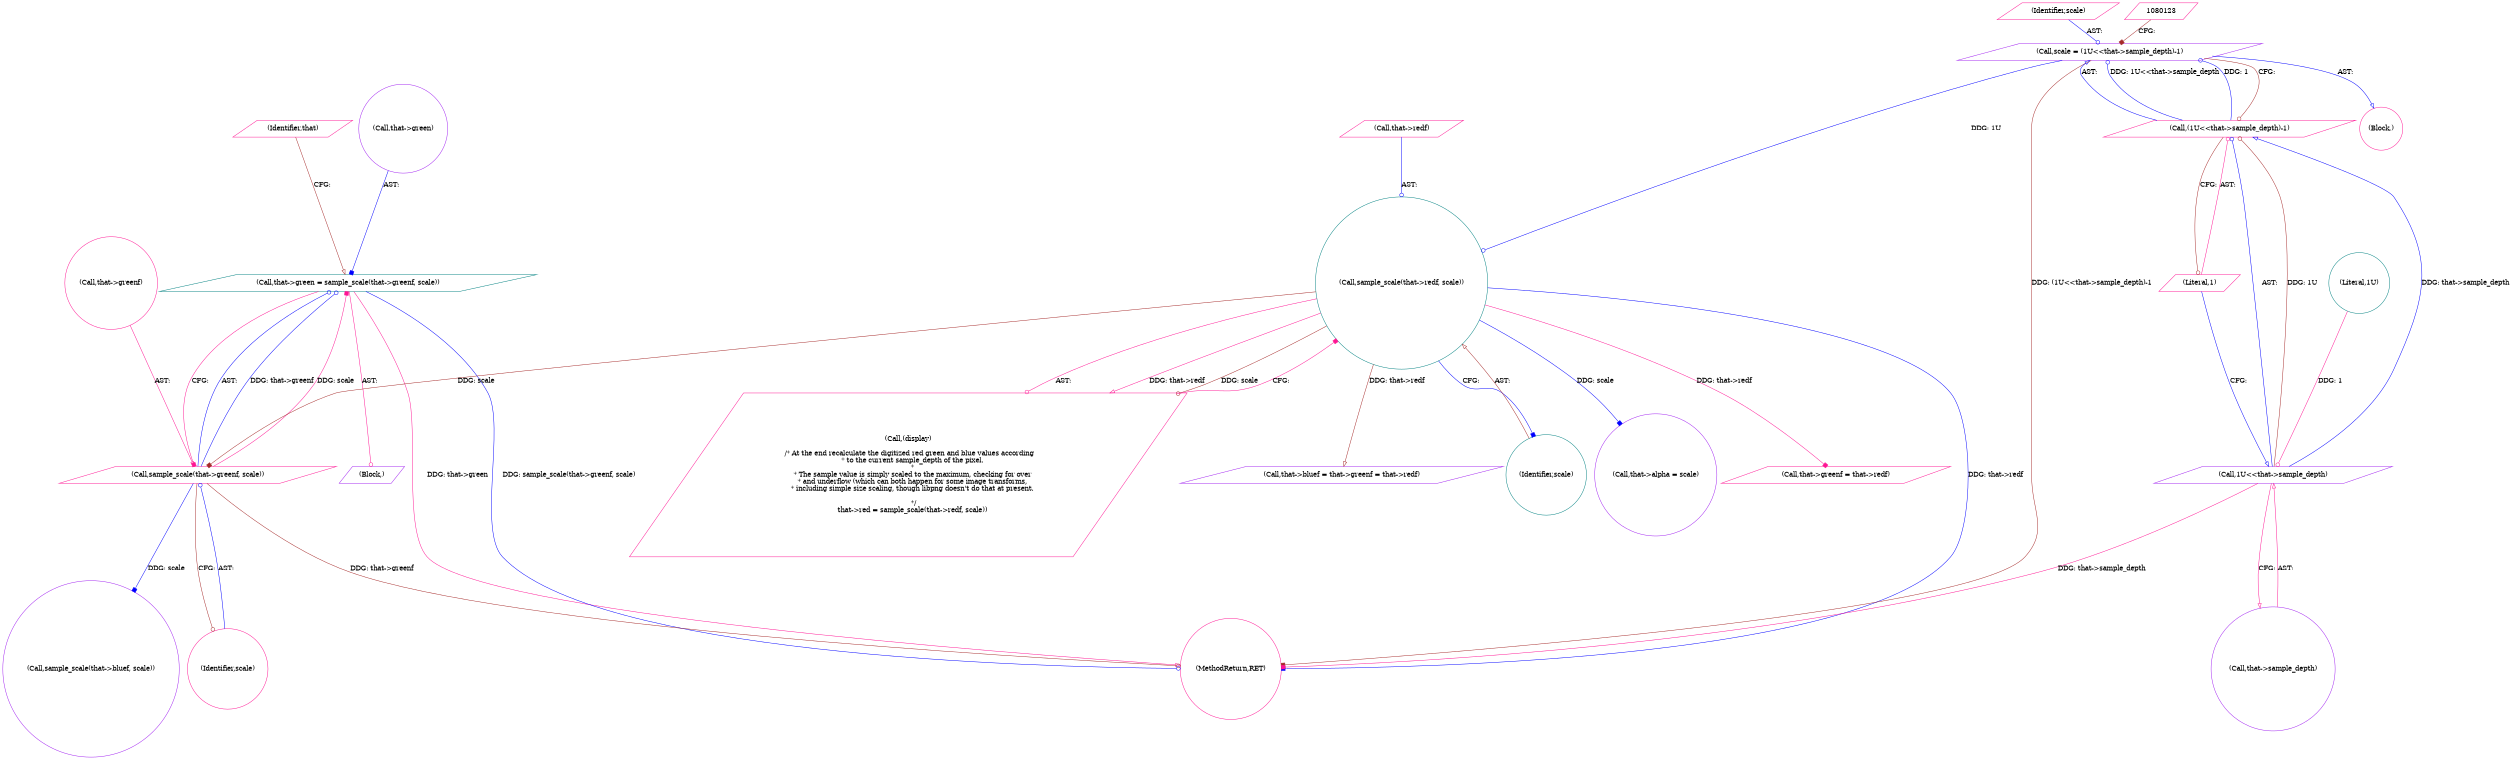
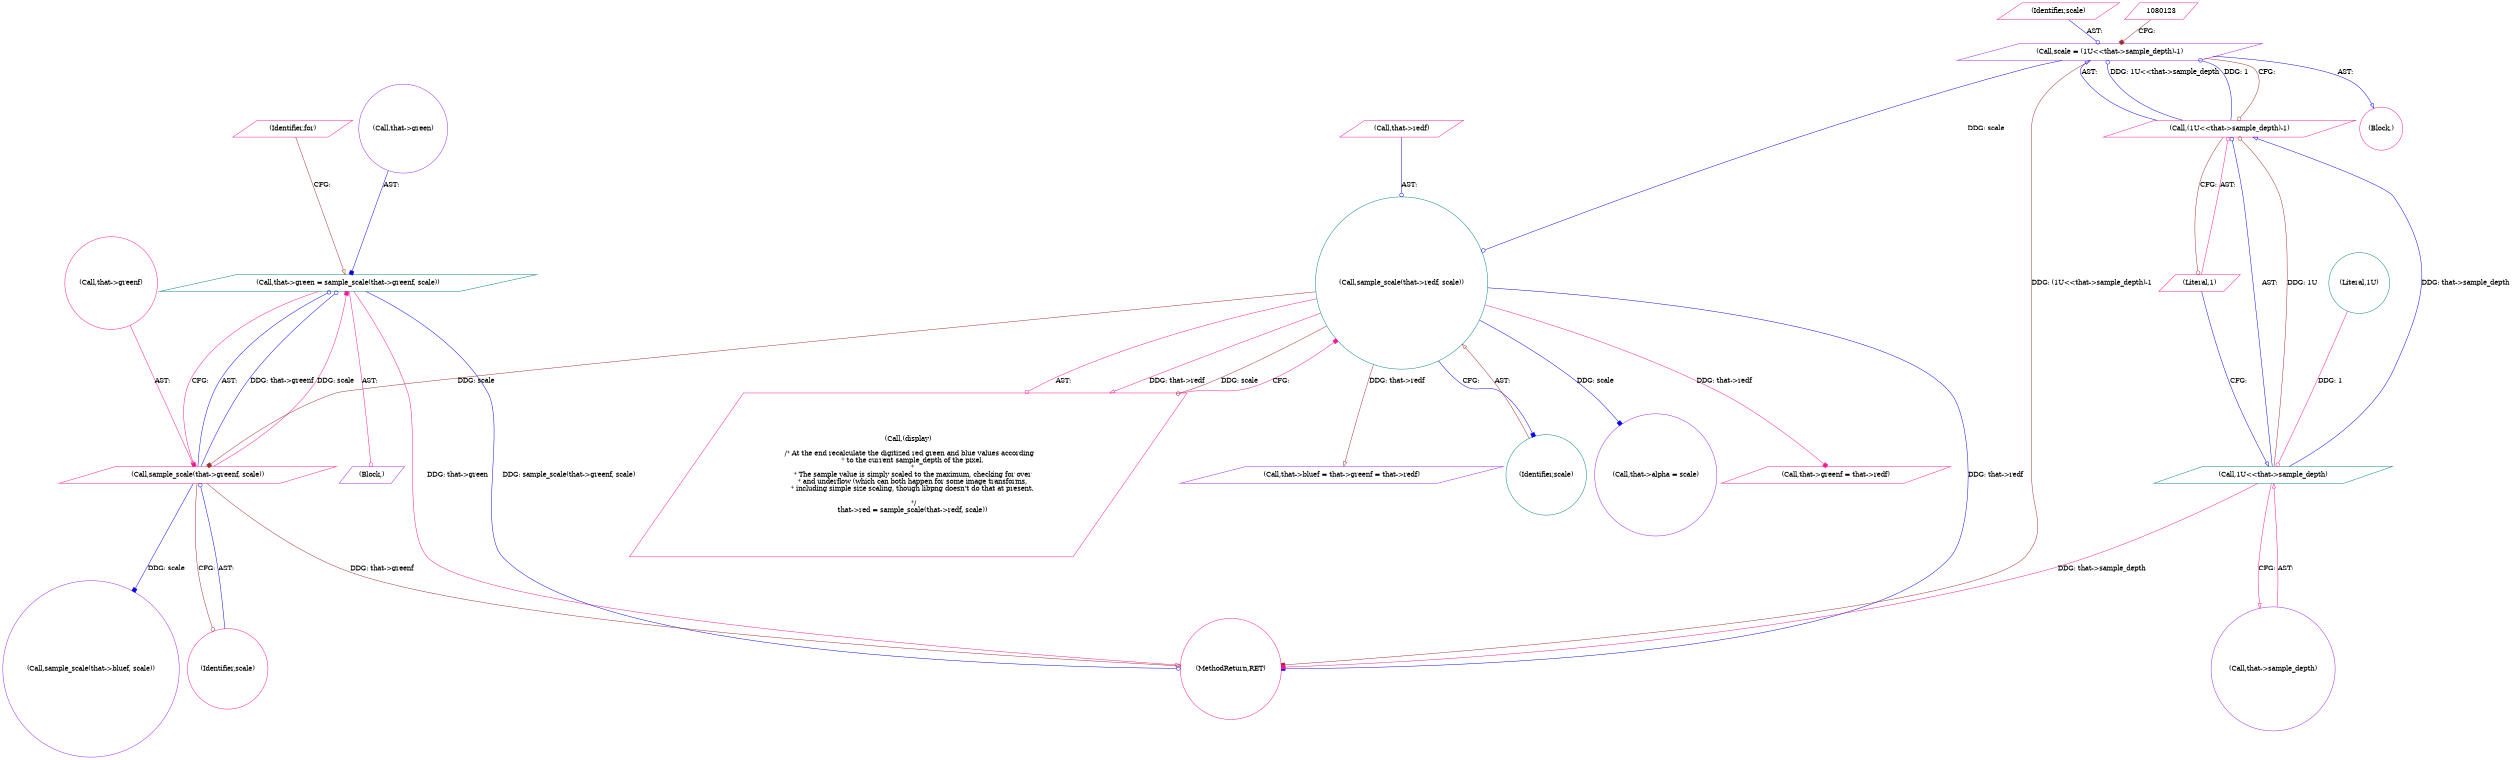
(293, 129) -> (293, 129)
(1986, 129) -> (1986, 129)
(2273, 475) -> (2273, 475)
